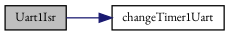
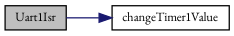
(168, 18) -> (171, 18)
